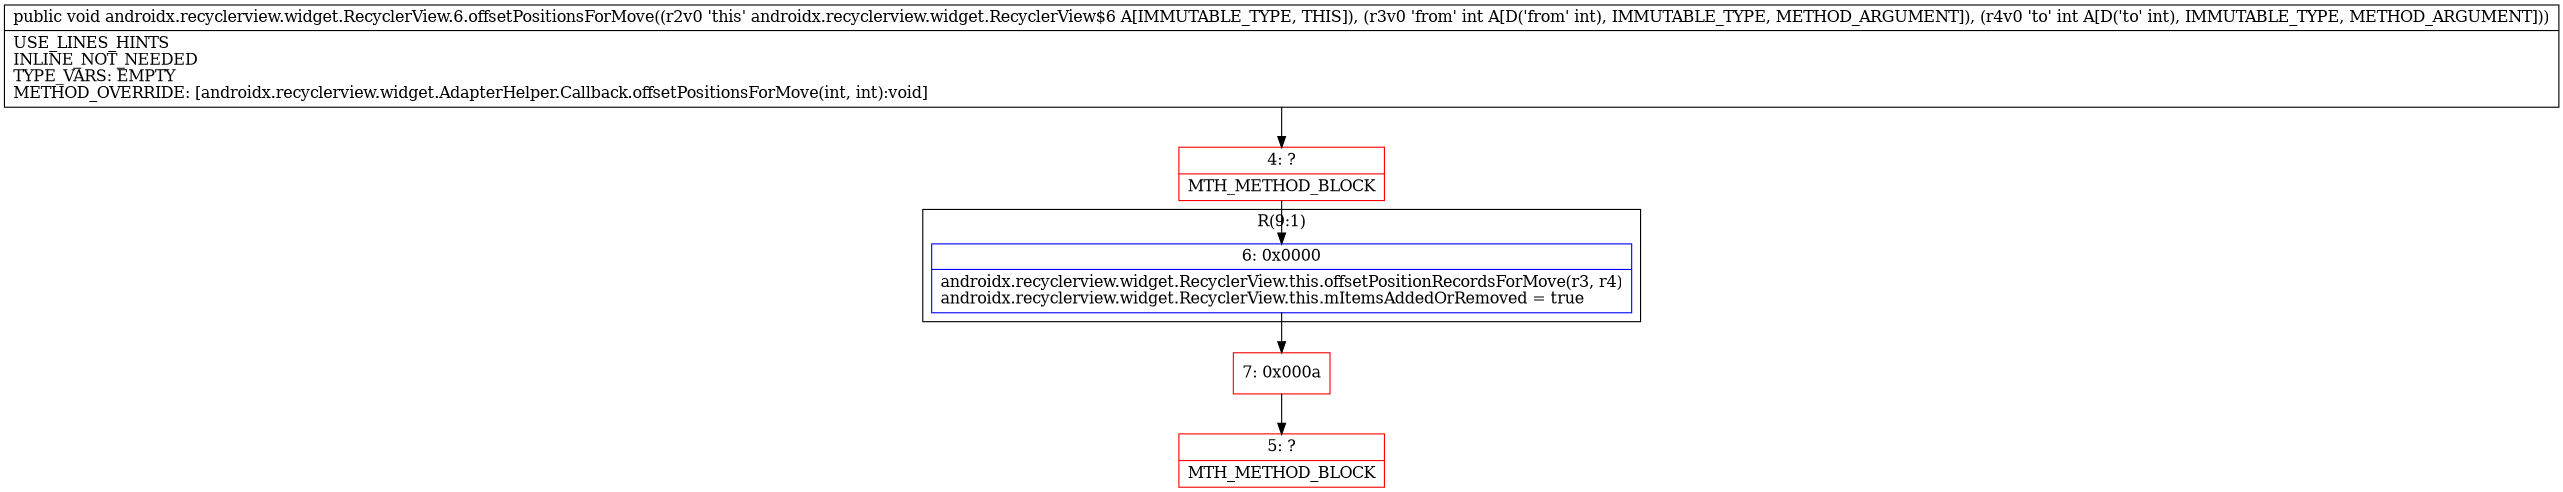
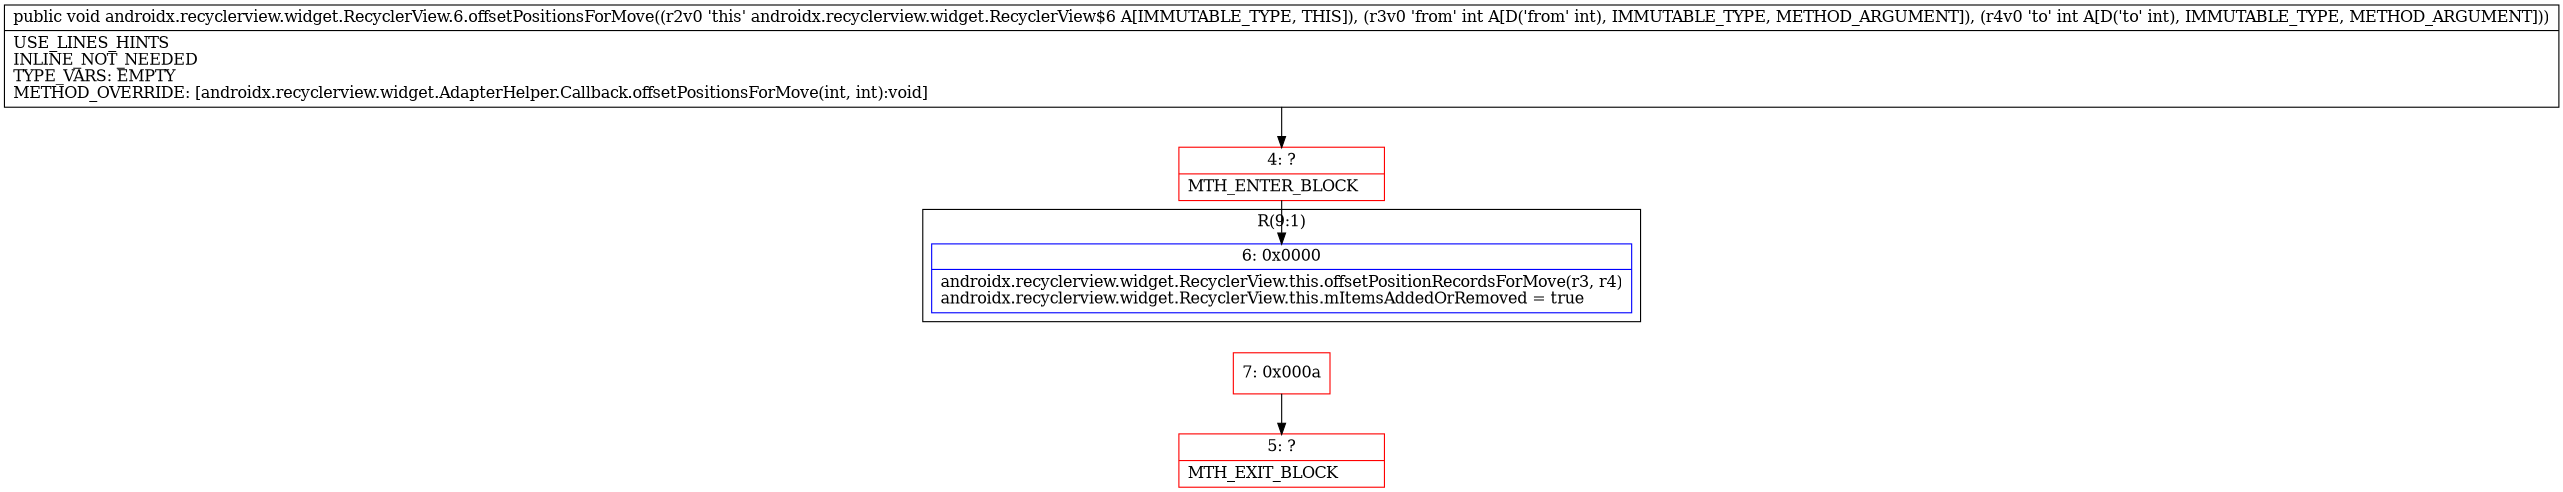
(1282, 187) -> (1273, 187)
(1282, 328) -> none
(1282, 473) -> (1263, 473)
